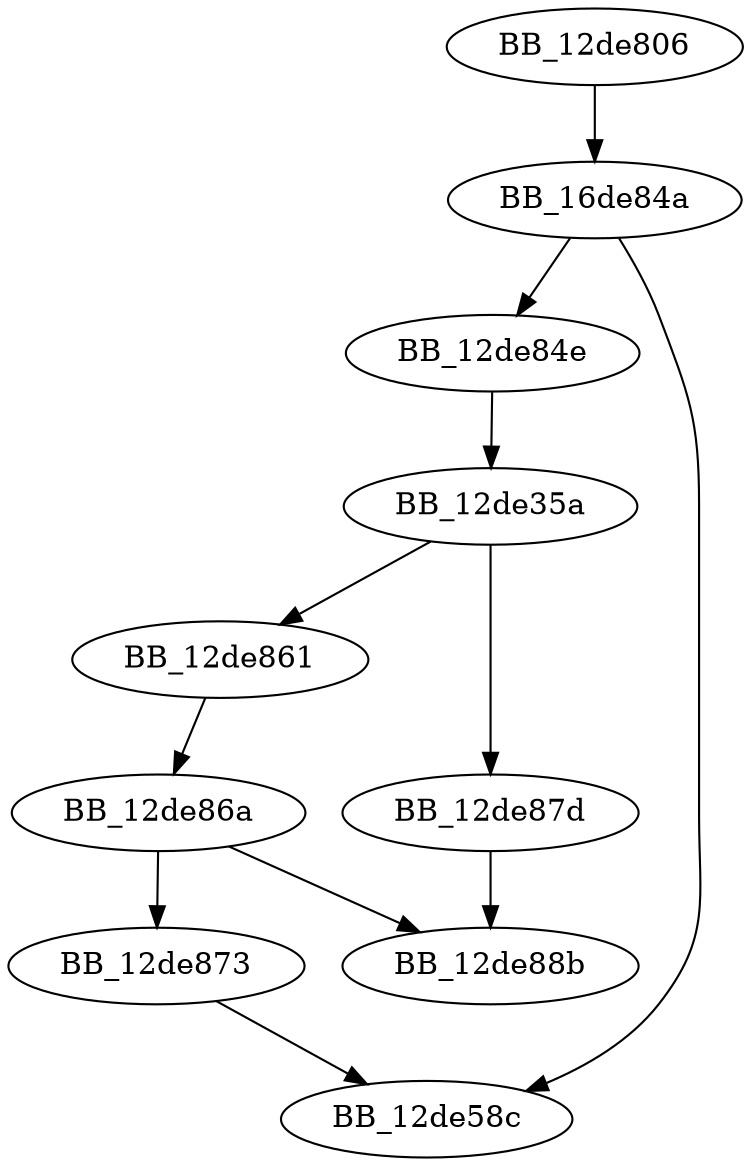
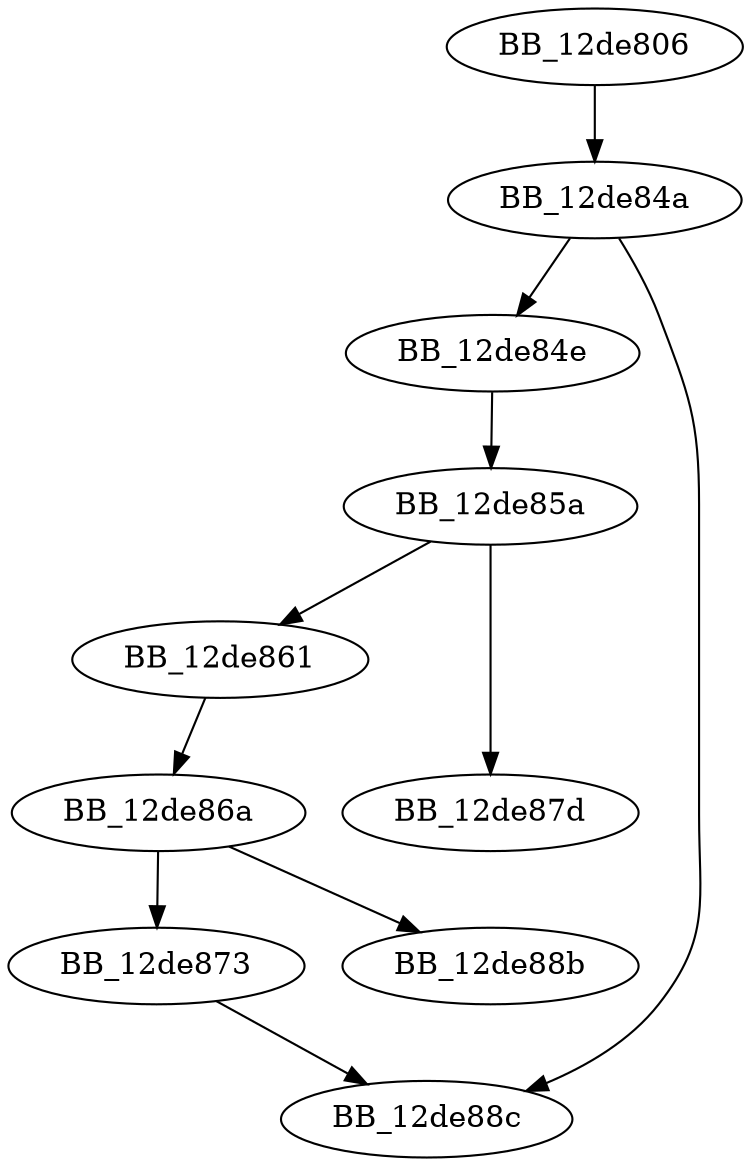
(595, 200) -> (595, 200)
(491, 506) -> (491, 506)
(491, 879) -> none
(427, 1119) -> (427, 1119)
